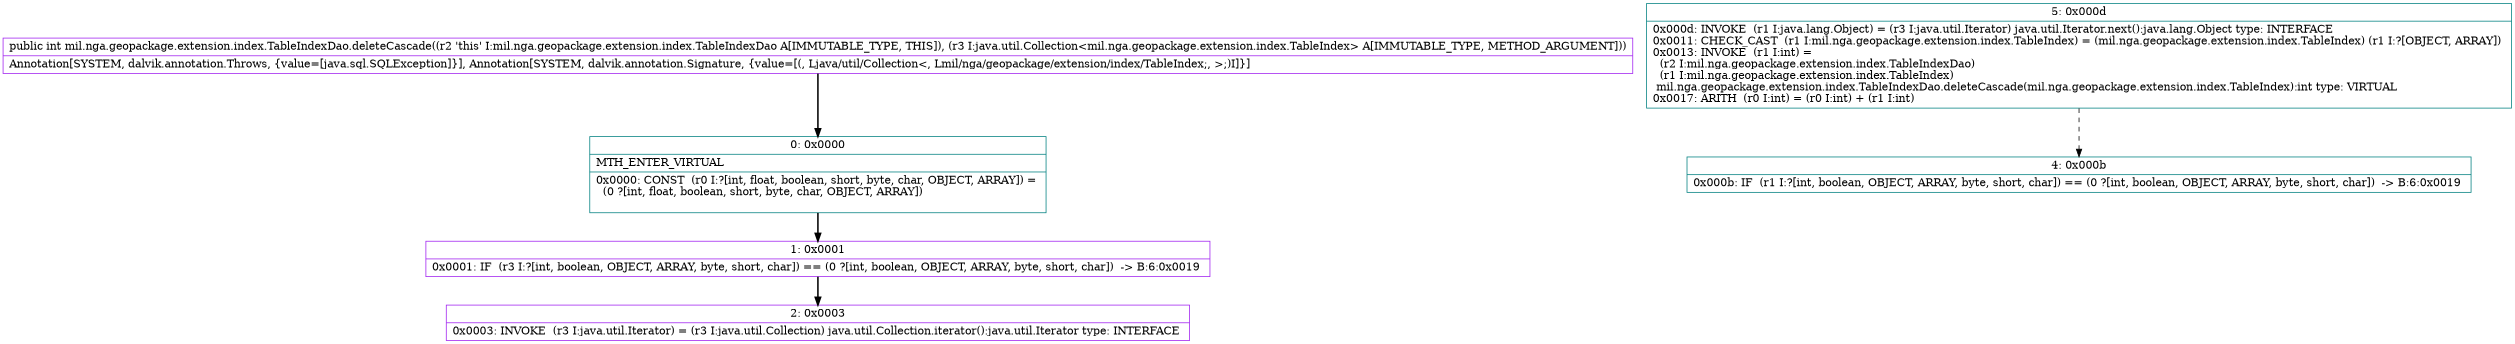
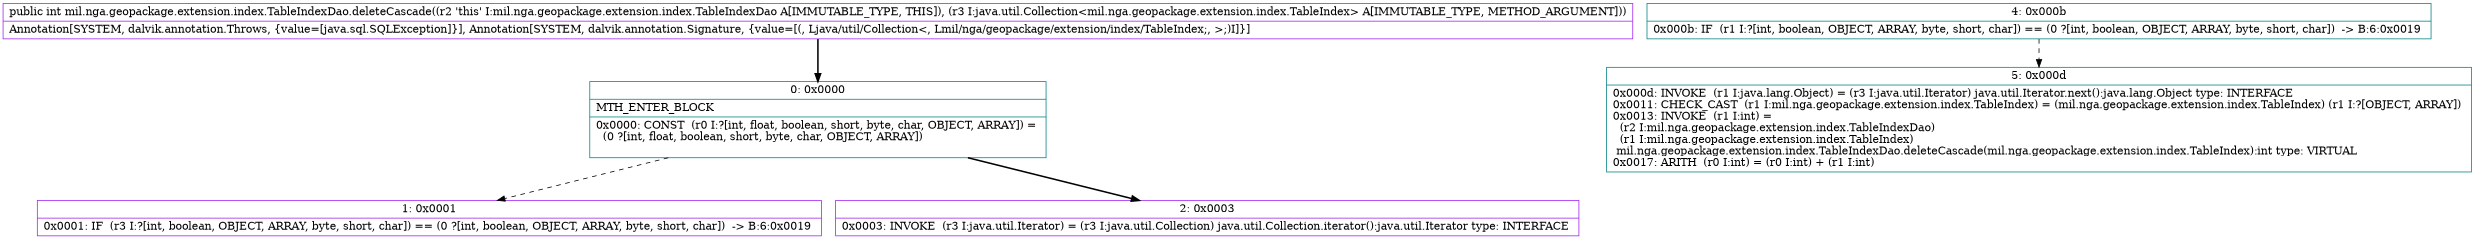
(2079, 129) -> (2039, 49)
(660, 163) -> (655, 108)
(818, 223) -> (587, 178)
(818, 287) -> (1050, 178)
